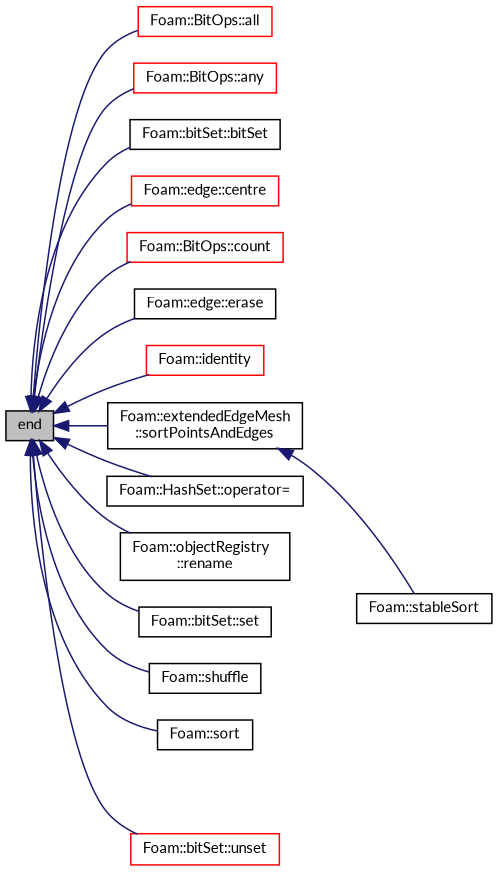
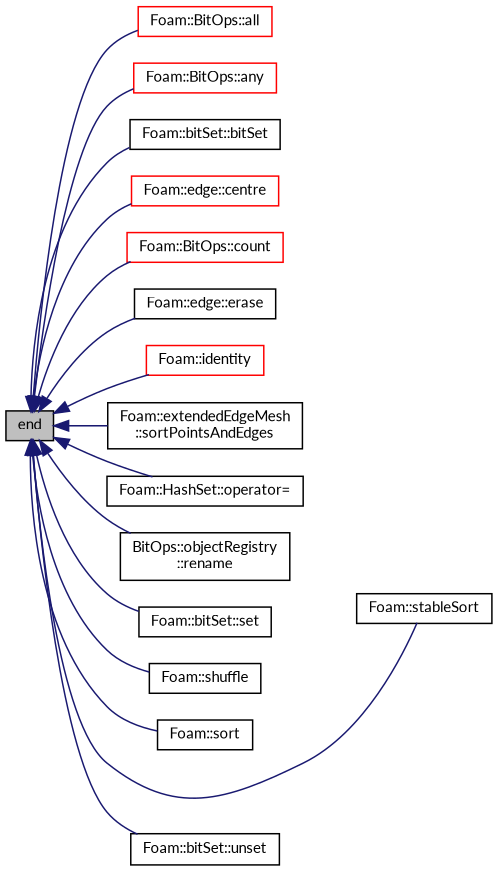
(360, 518) -> (138, 783)
(205, 557) -> (205, 557)
(205, 849) -> (205, 849)
